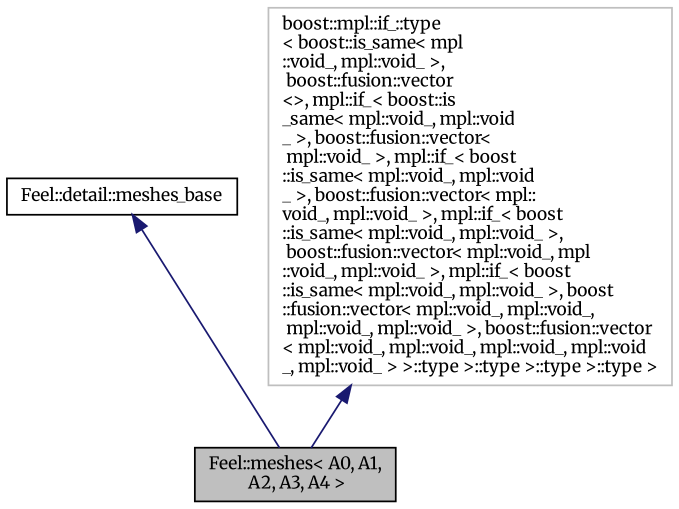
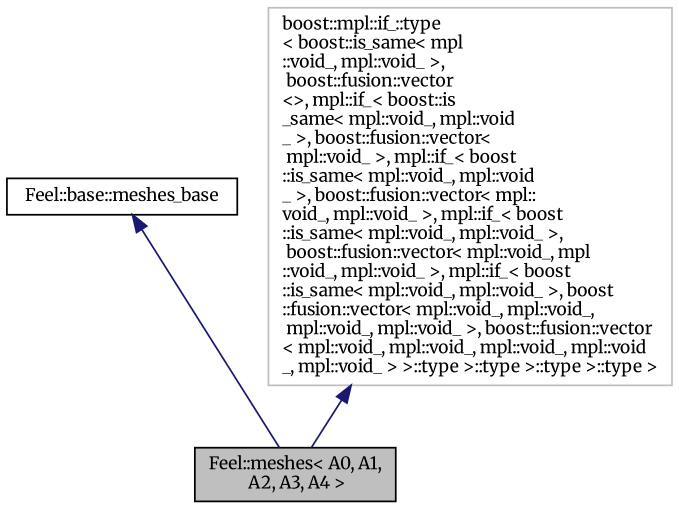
(122, 197) -> (122, 197)
